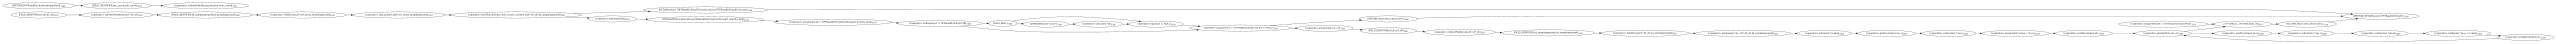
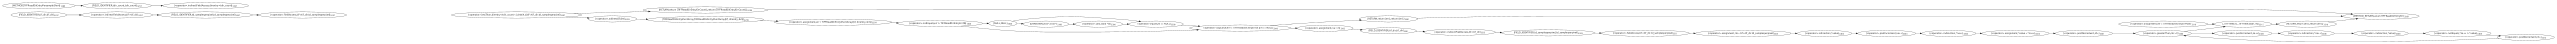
(399, 15) -> none
